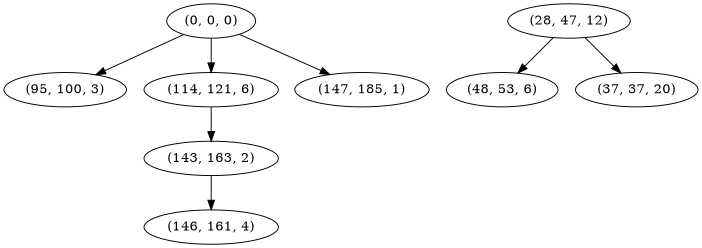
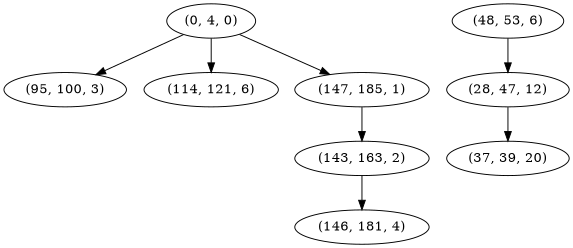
(211, 21) -> (211, 21)
(539, 52) -> (508, 51)
(637, 90) -> (508, 158)
(211, 119) -> (362, 119)
(211, 227) -> (362, 227)
